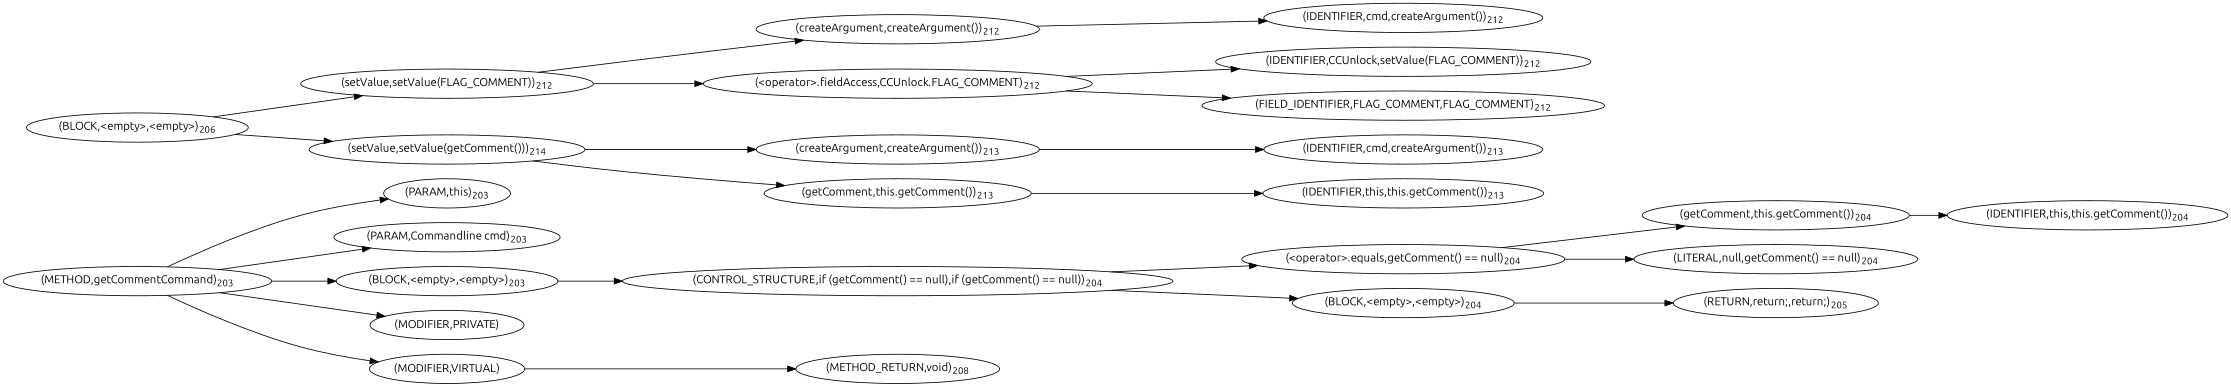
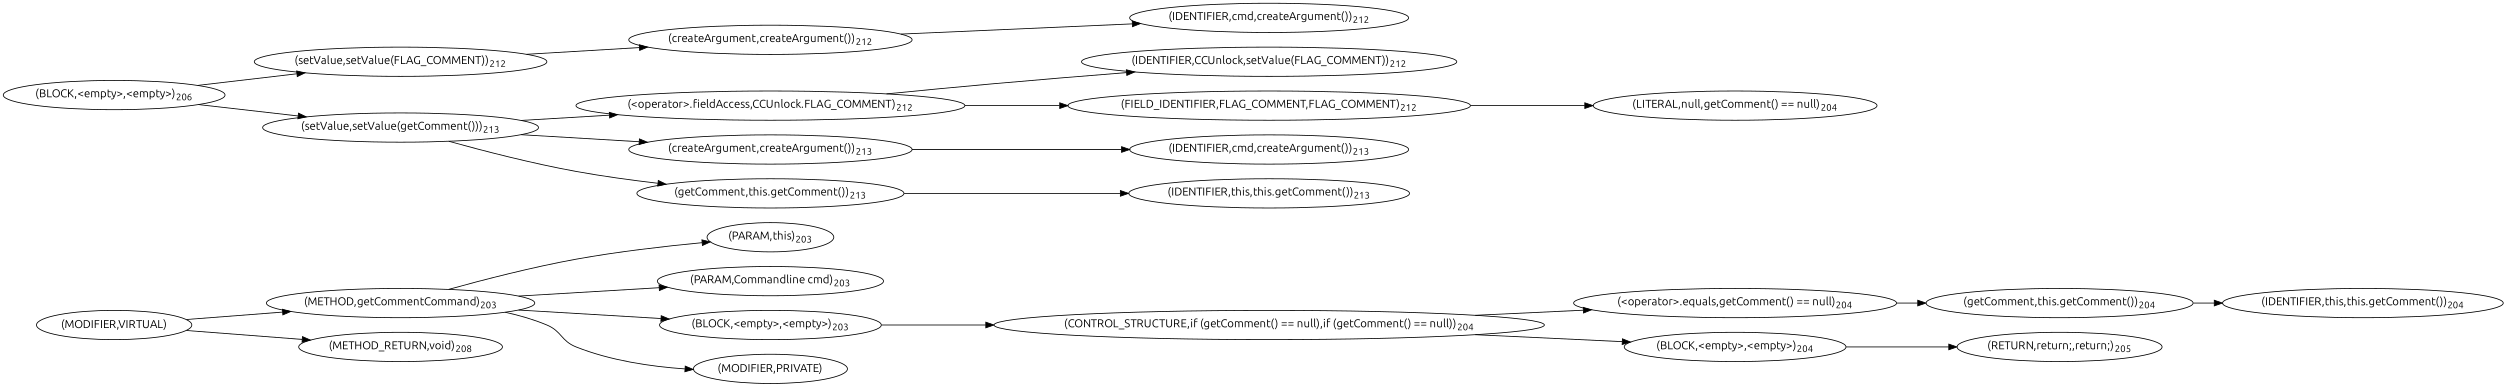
(644, 84) -> (565, 118)
(538, 148) -> (492, 126)
(1595, 259) -> (1528, 106)
(266, 336) -> (234, 316)
